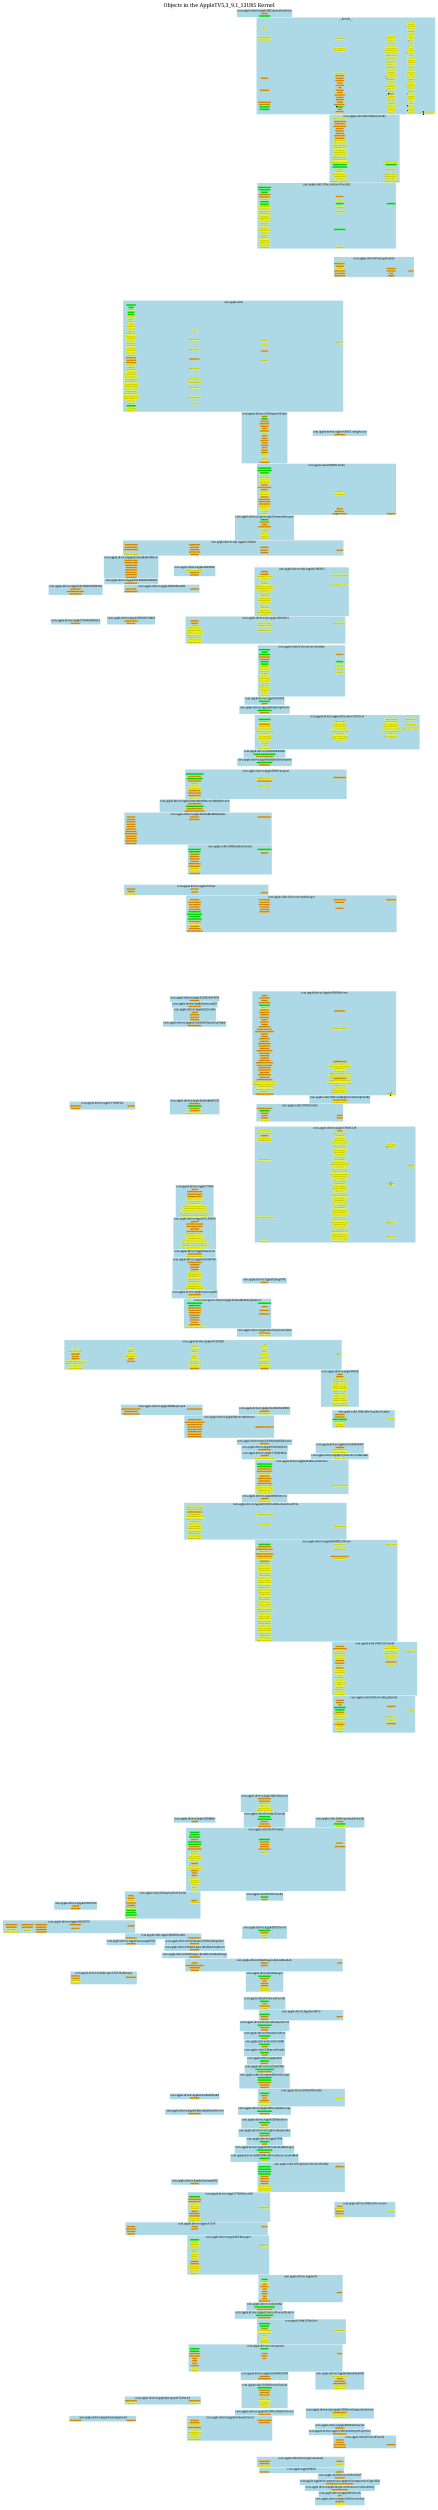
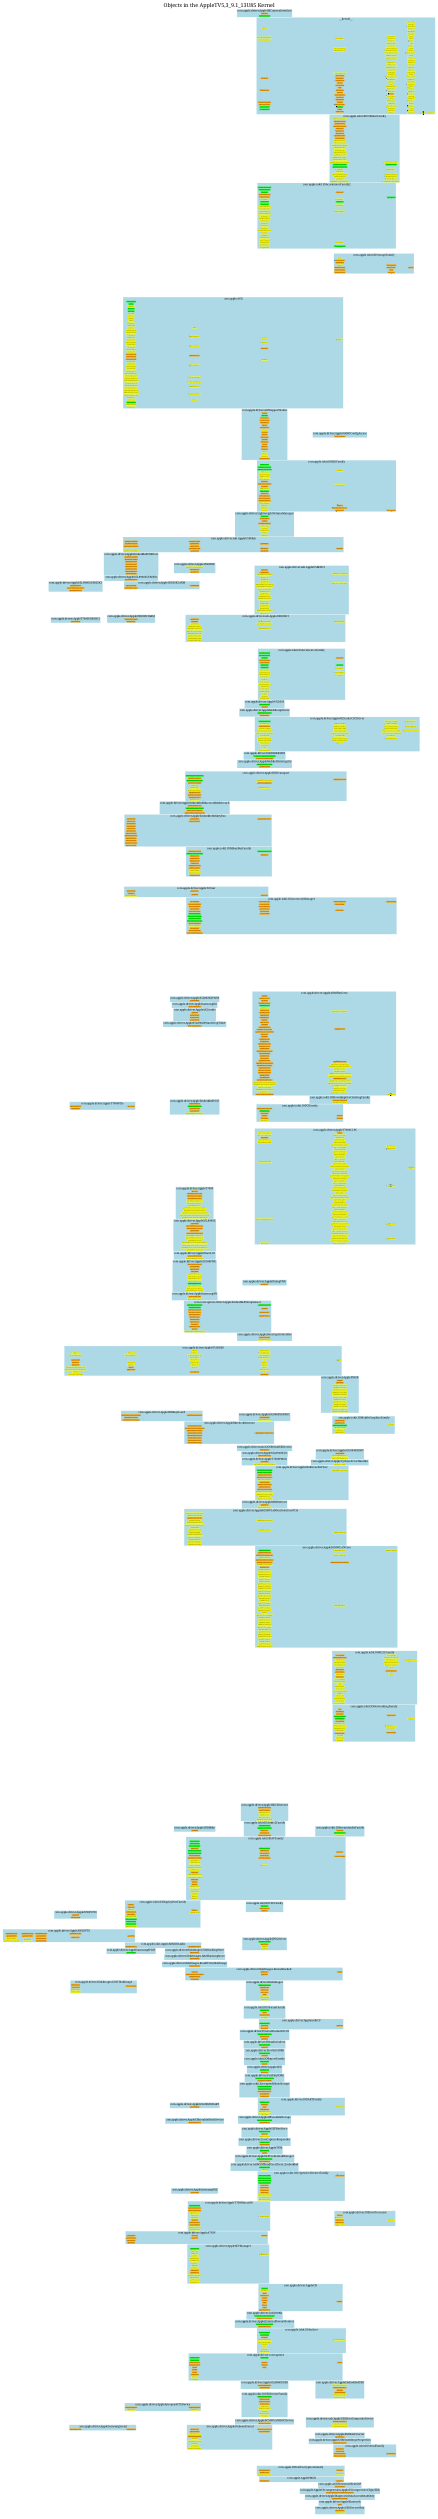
(265, 495) -> (265, 491)
(195, 849) -> (195, 851)
(195, 852) -> (195, 854)
(195, 1282) -> (195, 1284)
none -> (195, 1329)
none -> (265, 1908)
(131, 1944) -> (131, 1953)
